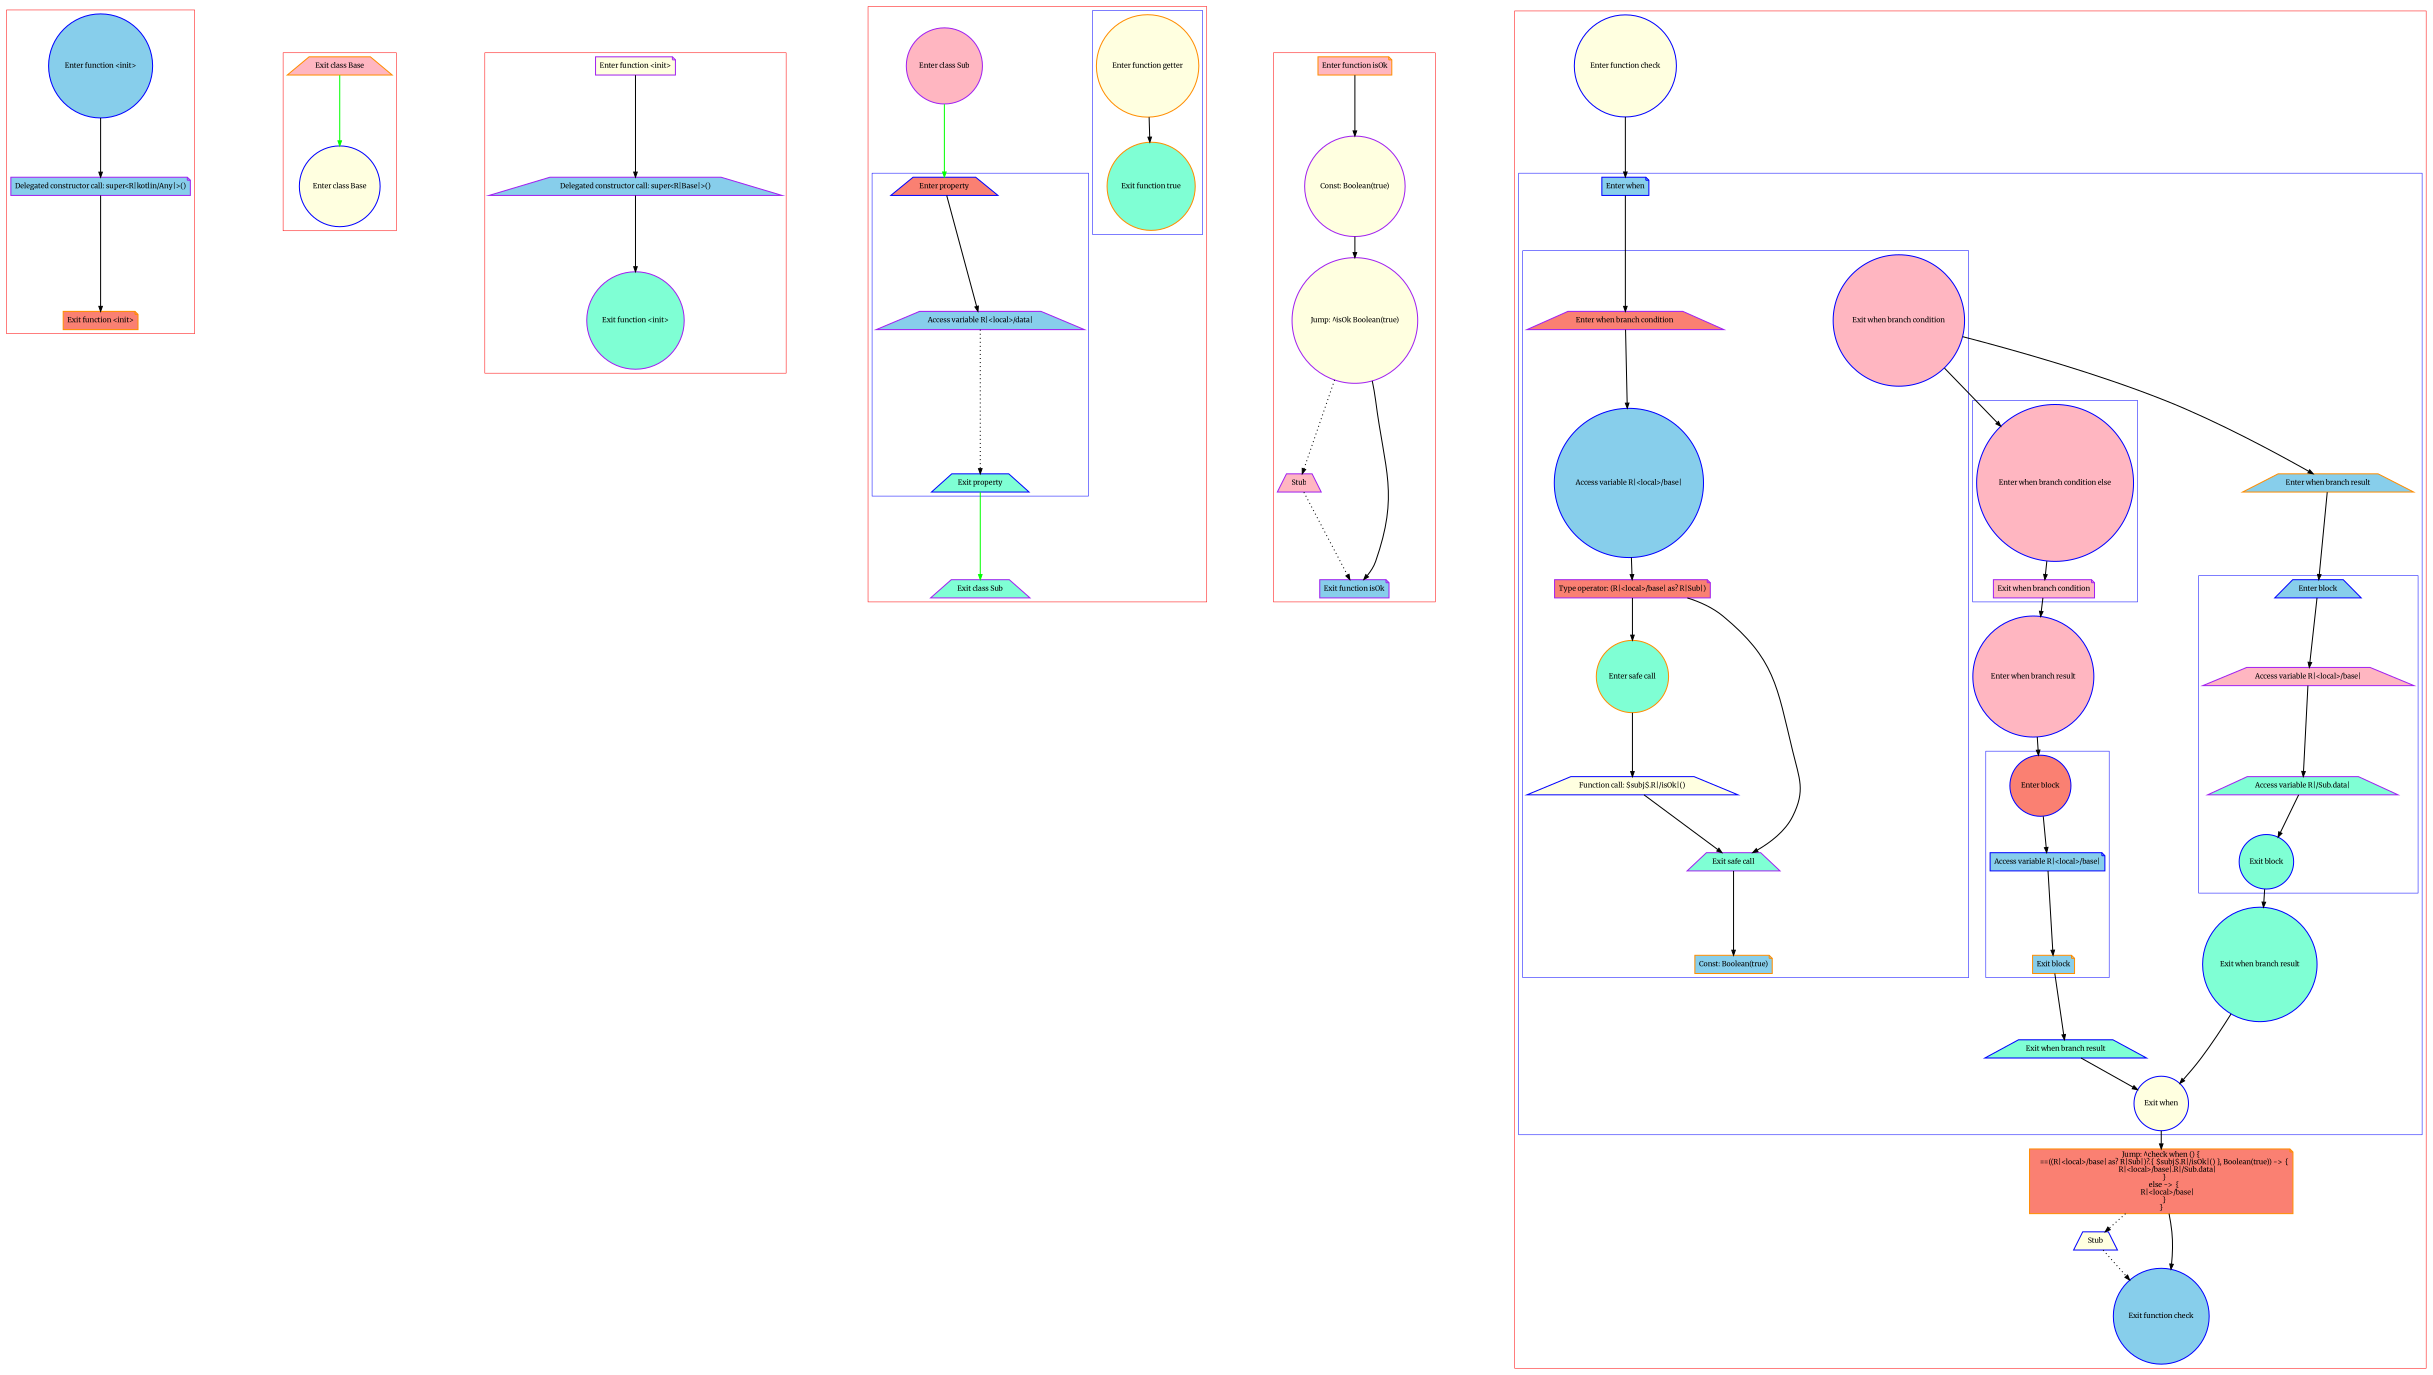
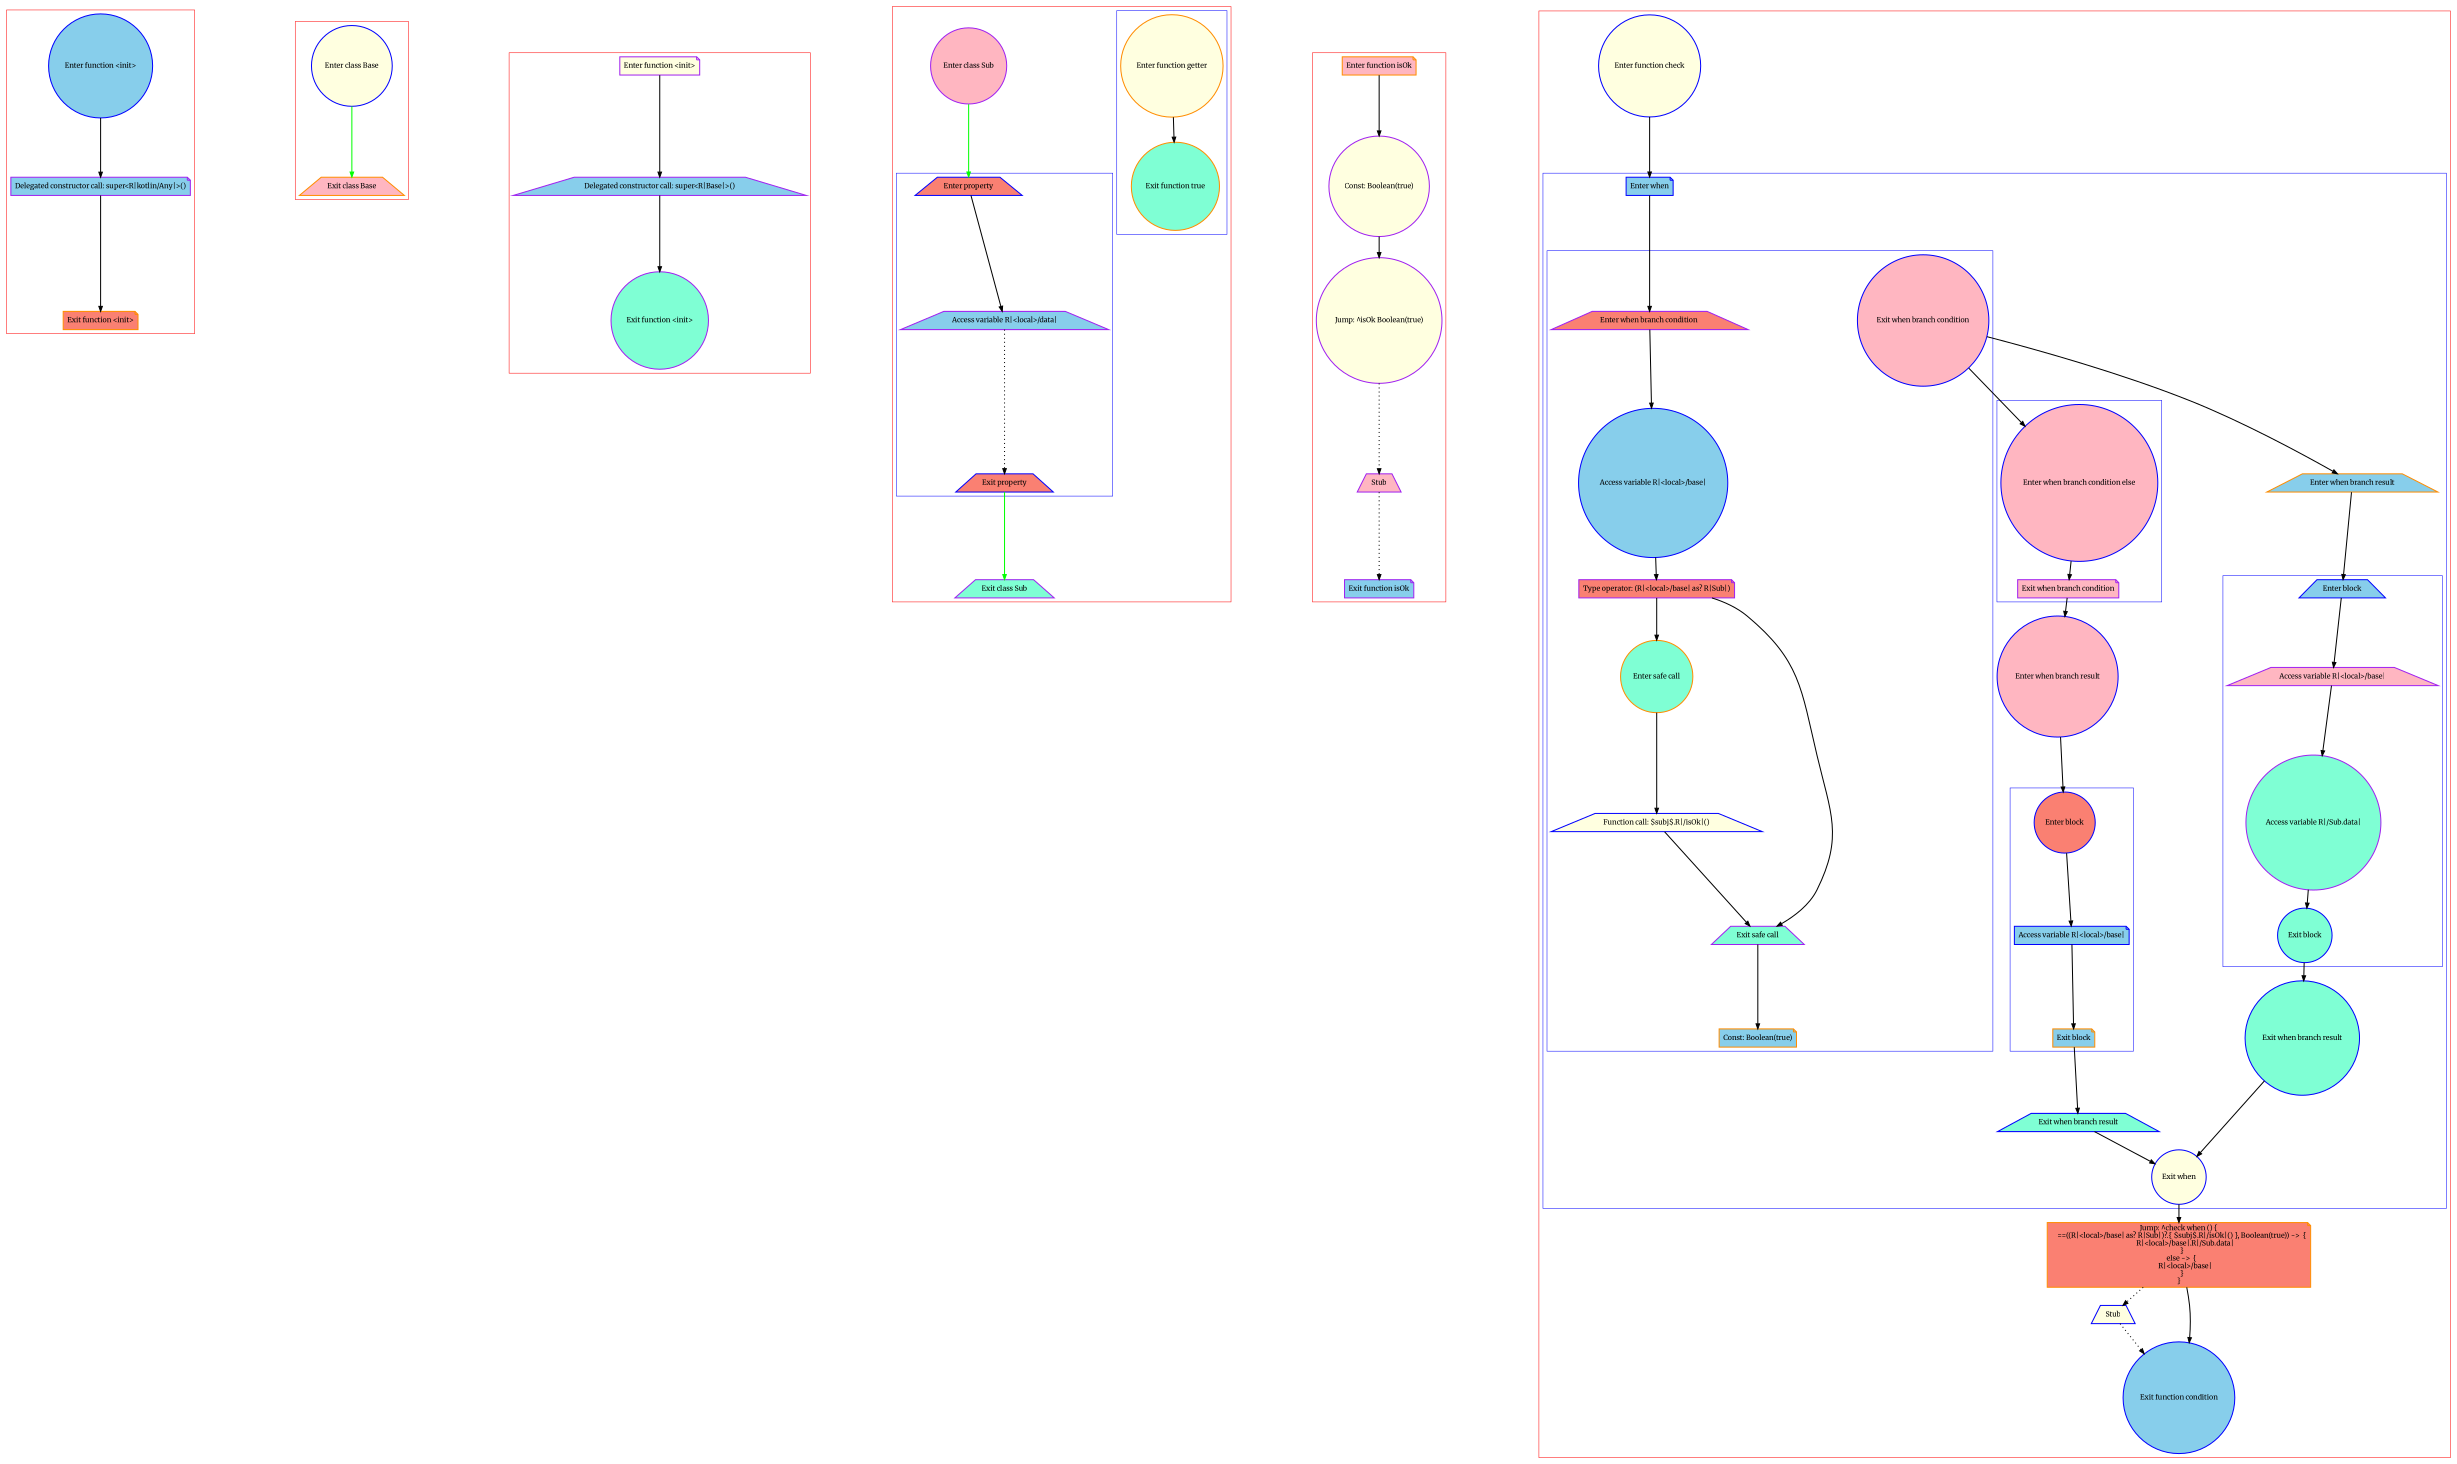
(340, 108) -> (352, 139)
(1388, 480) -> none
(980, 483) -> (1005, 483)
(2303, 786) -> (2313, 823)
(2161, 1316) -> (2179, 1398)
